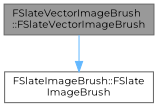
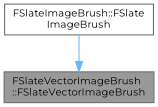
(79, 48) -> (79, 48)
